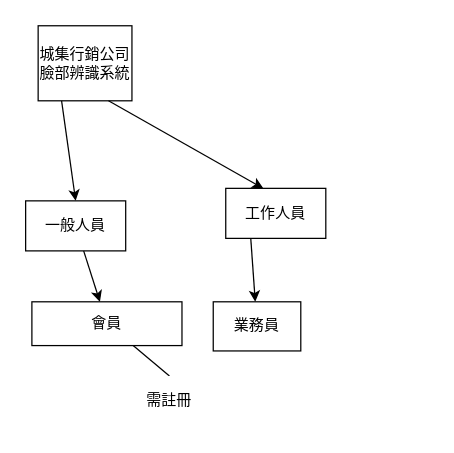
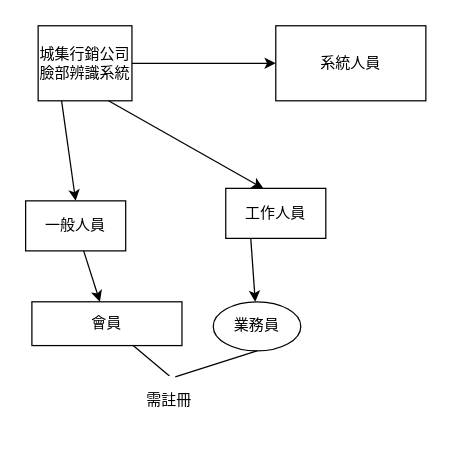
none -> (199, 63)
none -> (351, 63)
(257, 326) -> (257, 326)
none -> (215, 364)
